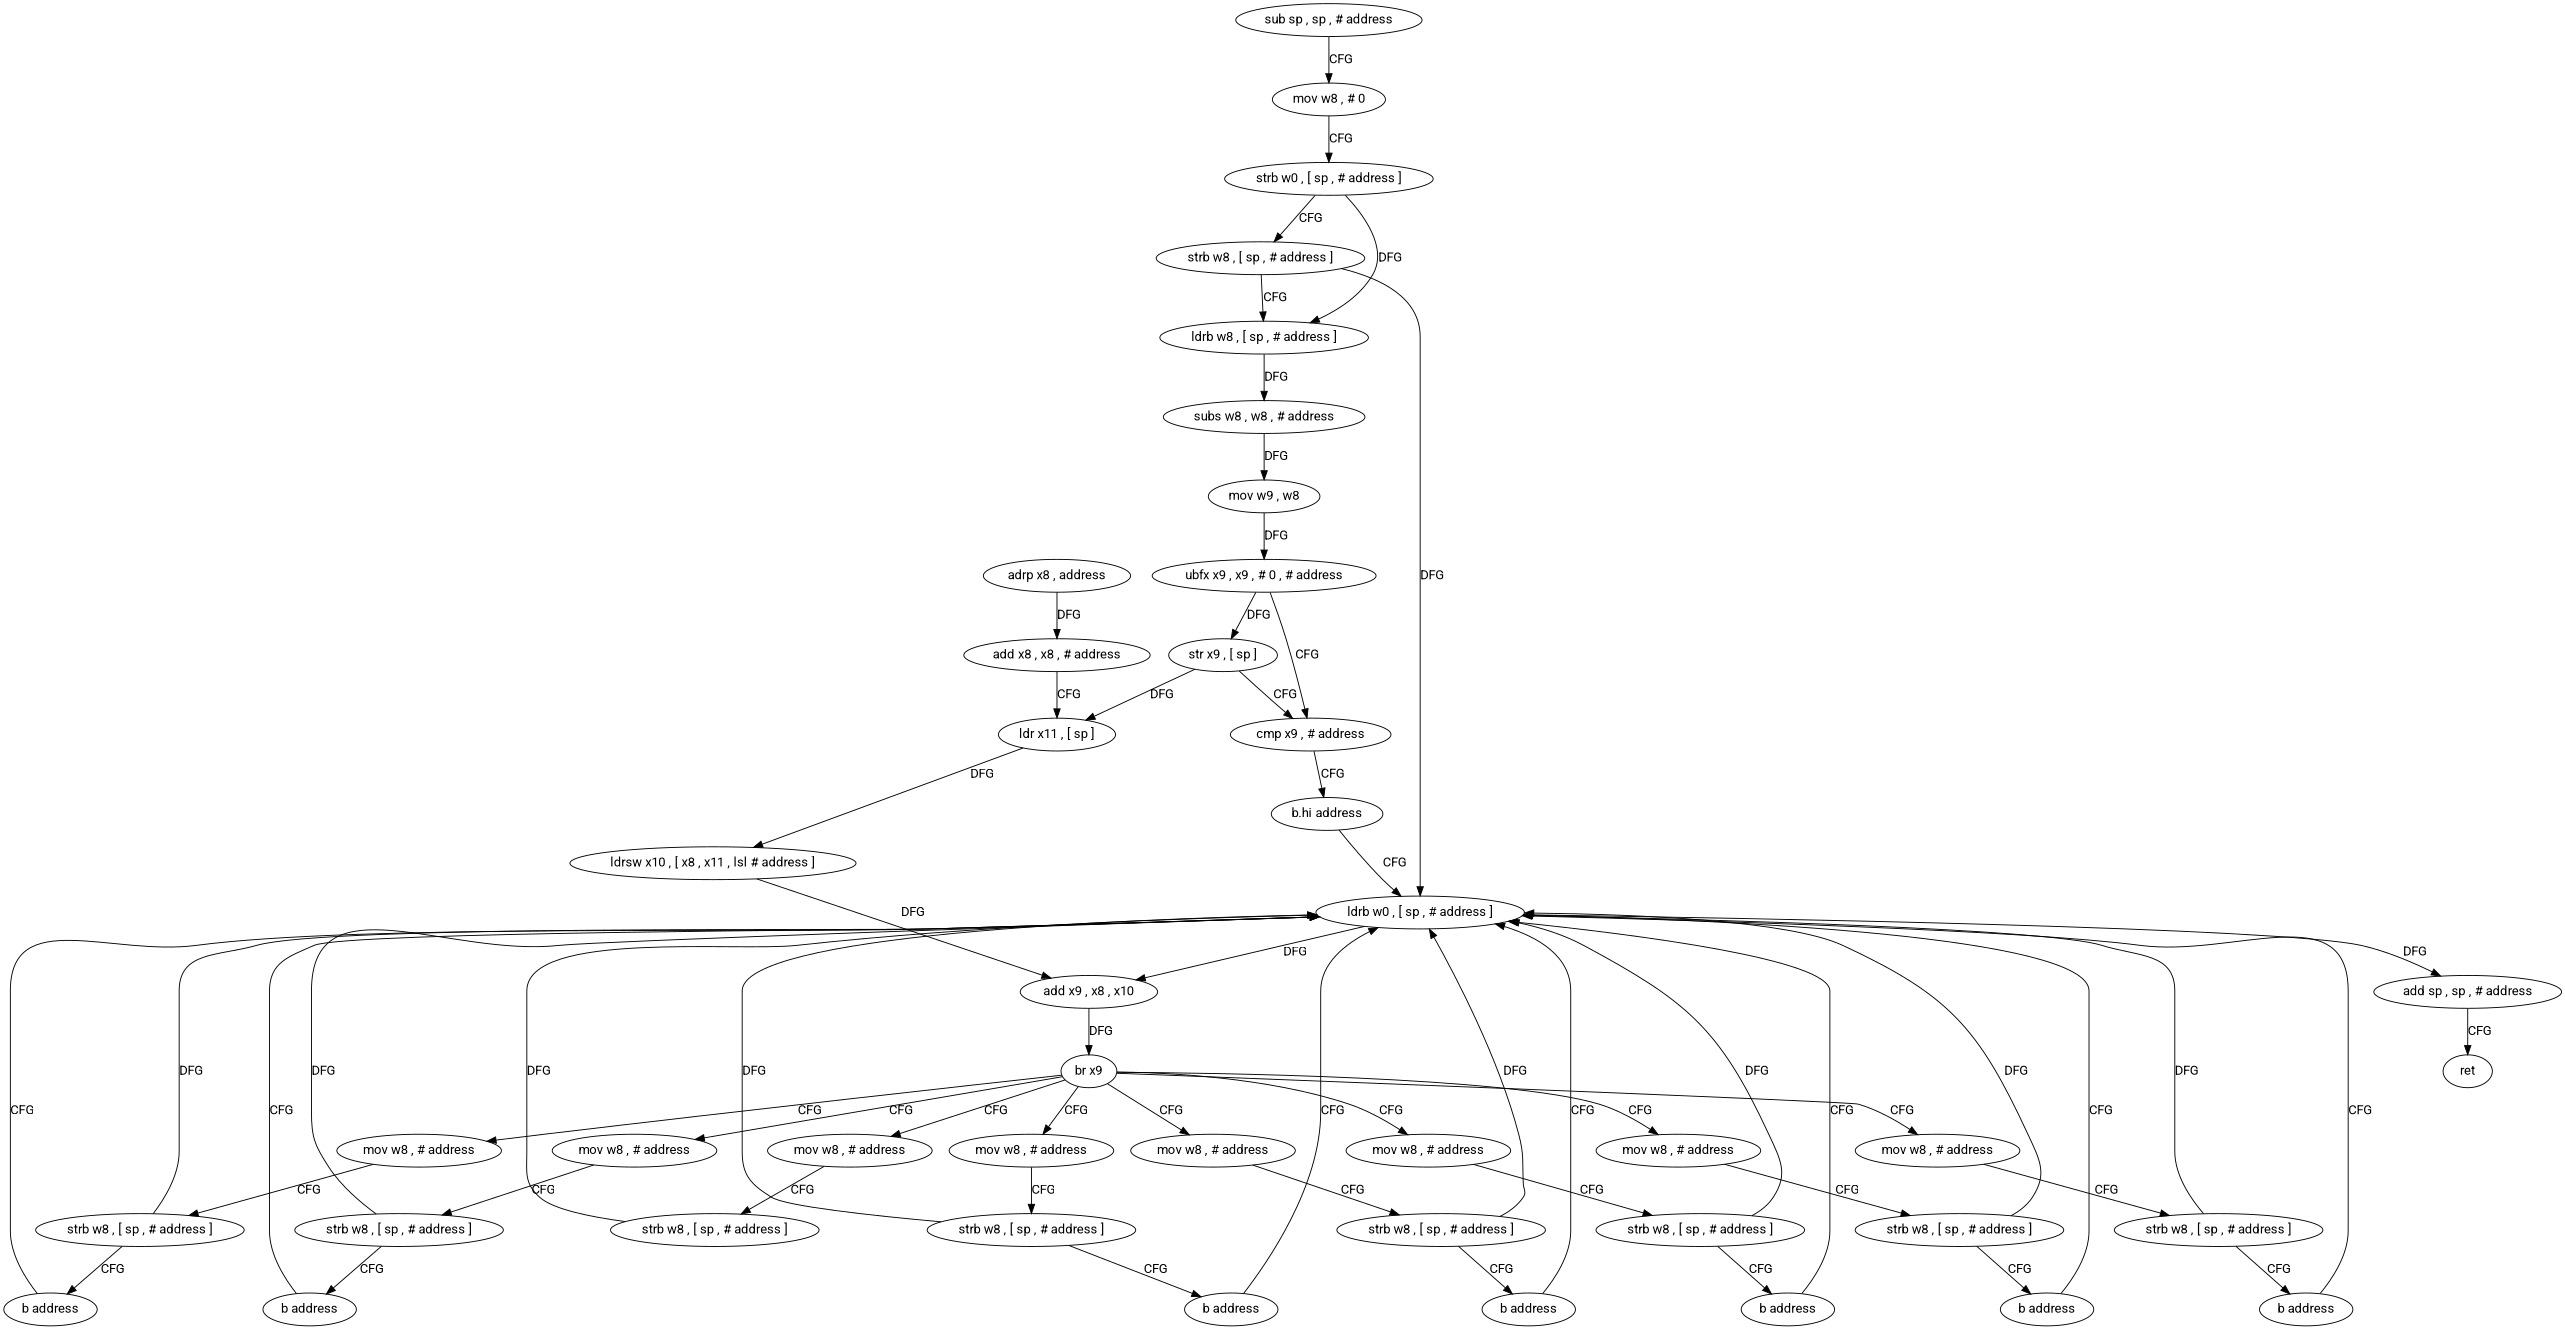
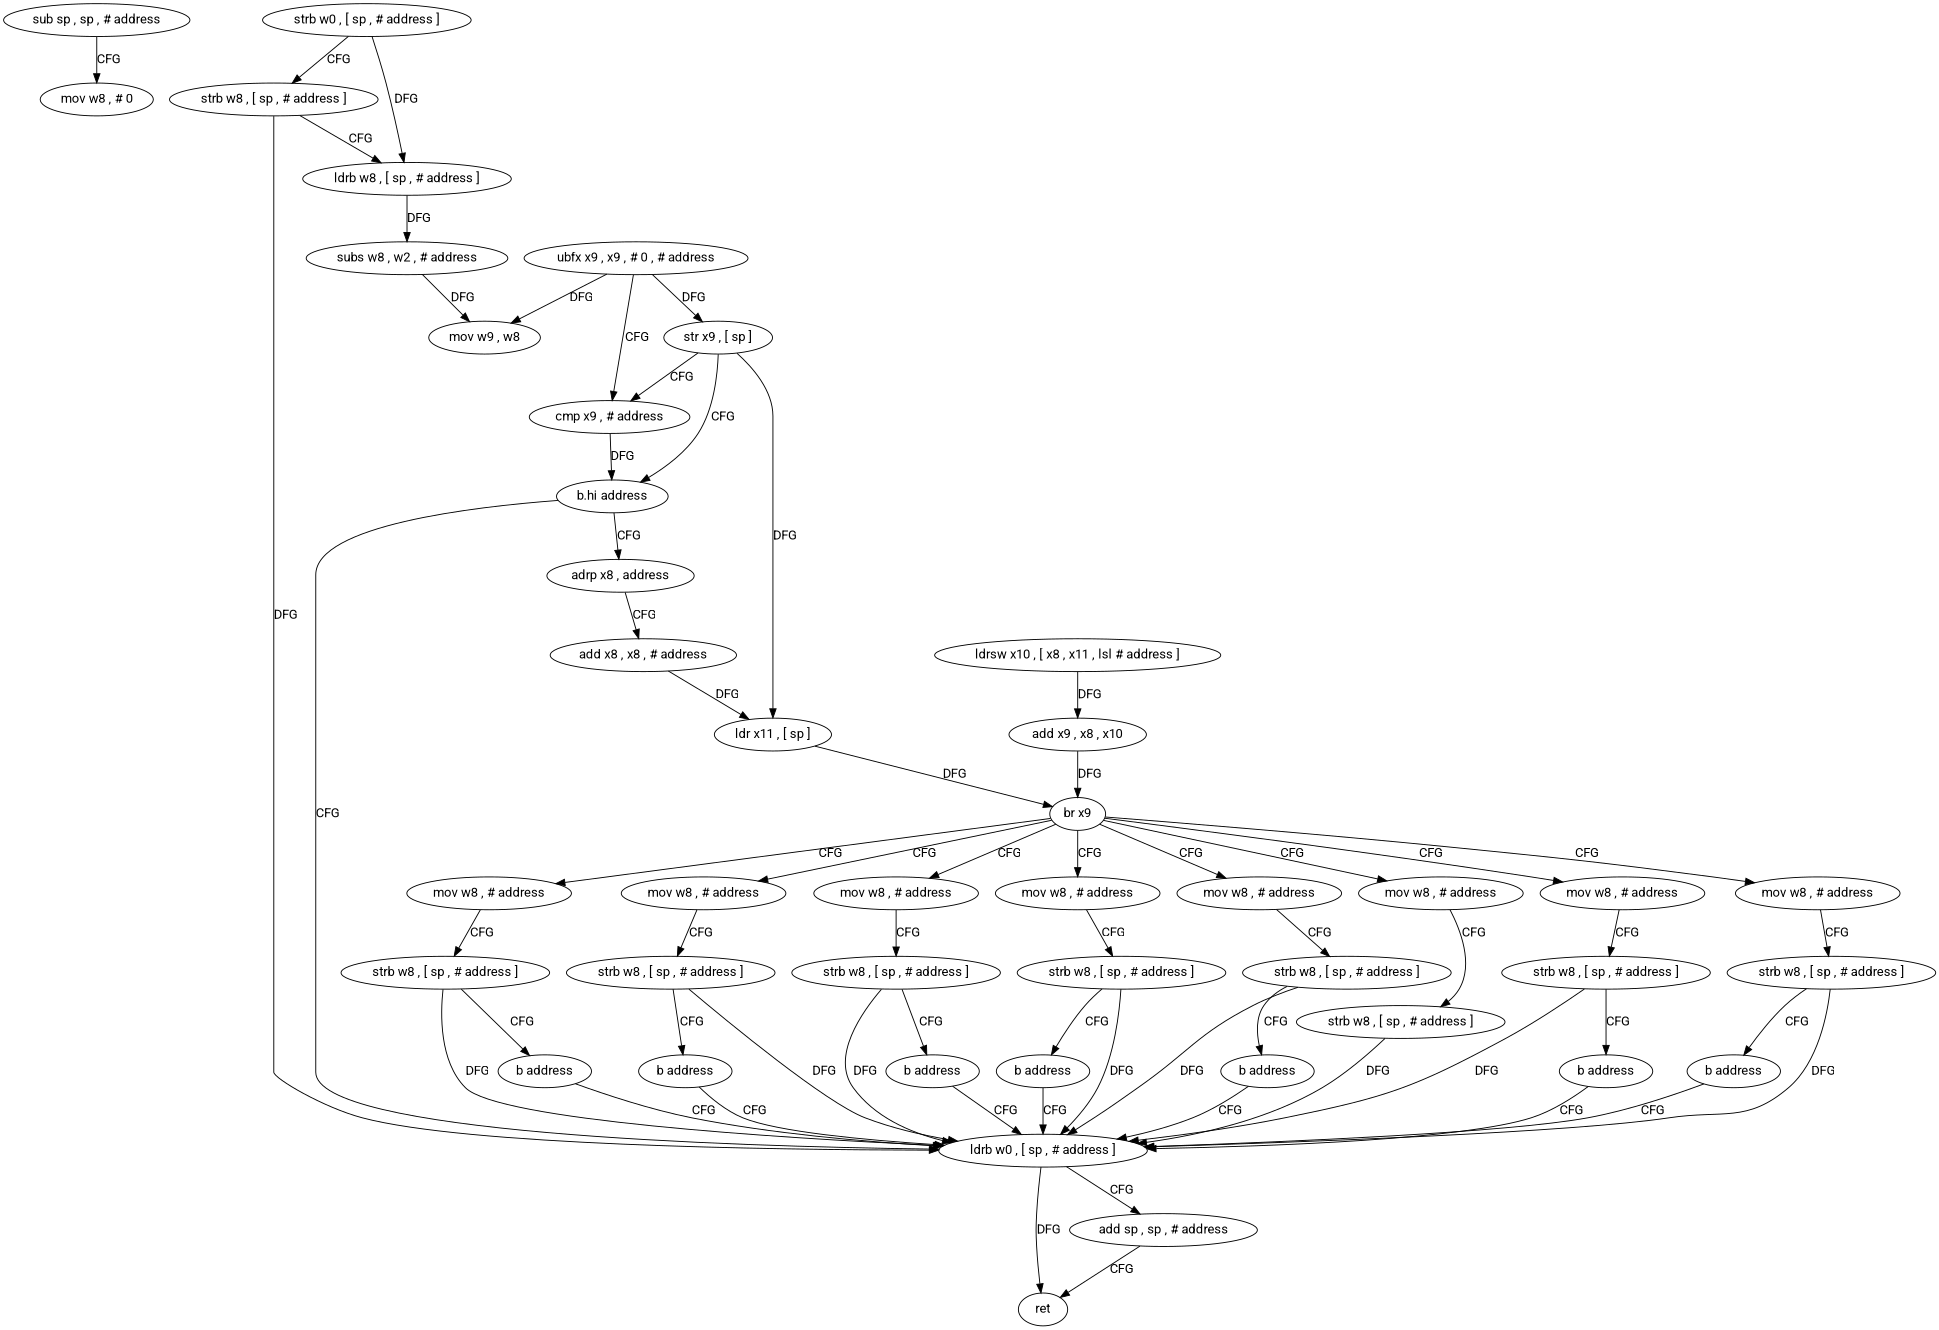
(1329, 135) -> none
(1264, 417) -> (407, 258)
none -> (702, 427)
none -> (616, 532)
(1264, 532) -> (563, 297)
(1069, 615) -> (645, 615)
(1069, 695) -> (728, 695)
(1333, 774) -> (623, 457)
(893, 796) -> (929, 775)
(1255, 952) -> (1036, 1225)
(2415, 952) -> (1122, 1190)
